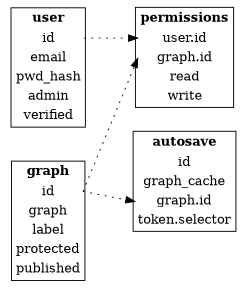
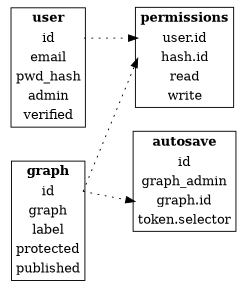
(185, 57) -> (185, 57)
(185, 181) -> (185, 181)
